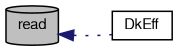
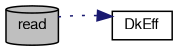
(93, 36) -> (78, 16)
